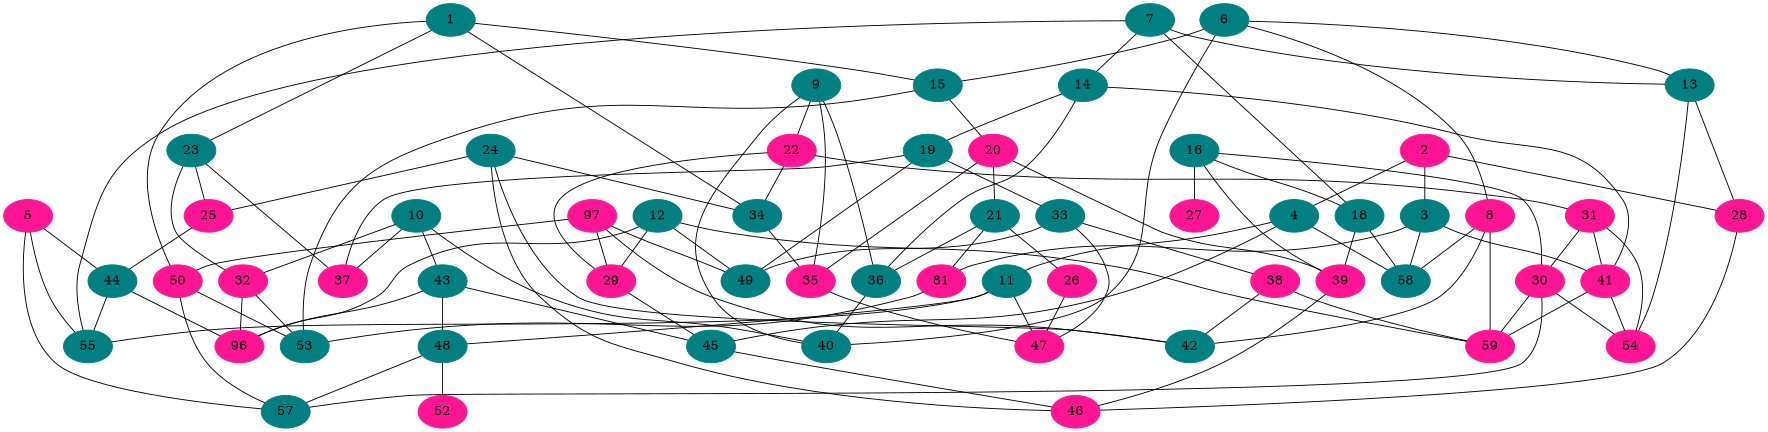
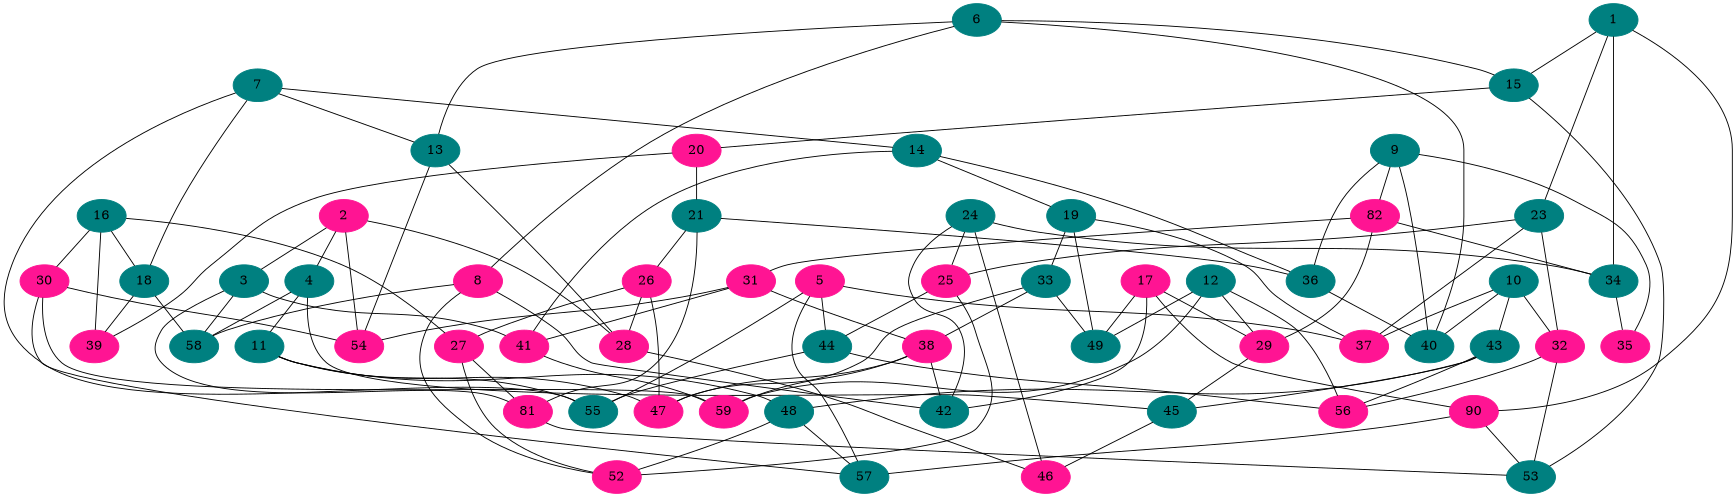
(792, 151) -> (1375, 216)
(592, 216) -> (1146, 281)
(902, 216) -> none
(1565, 249) -> (838, 316)
(178, 281) -> (1474, 412)
(1490, 281) -> (456, 416)
none -> (558, 307)
none -> (1080, 311)
(1618, 314) -> (352, 281)
none -> (633, 321)
(922, 321) -> (792, 378)
(239, 346) -> (1343, 412)
(1219, 364) -> none
none -> (485, 372)
none -> (498, 430)
none -> (870, 454)
